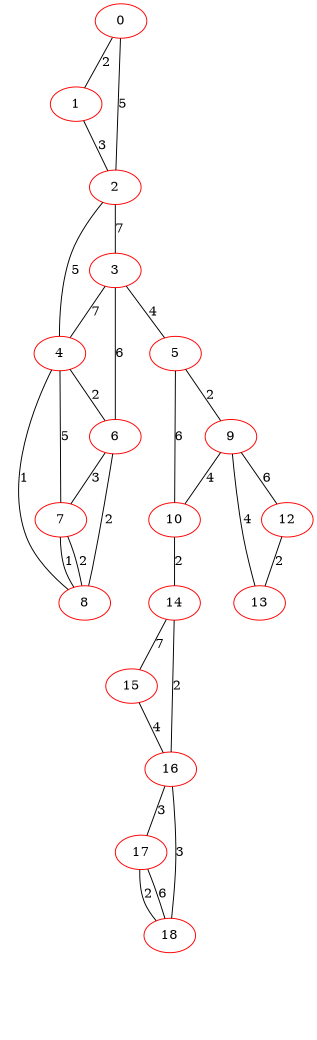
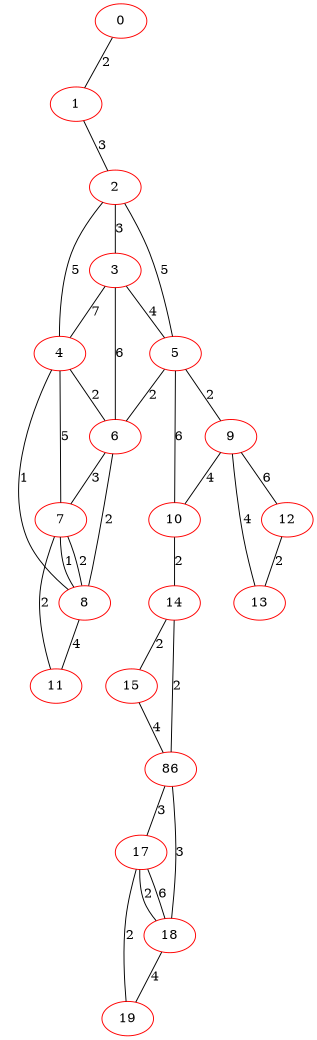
(118, 104) -> (155, 268)
(120, 229) -> (120, 229)
none -> (145, 395)
(160, 645) -> (160, 645)
none -> (56, 686)
(171, 769) -> (171, 769)
none -> (128, 1019)
